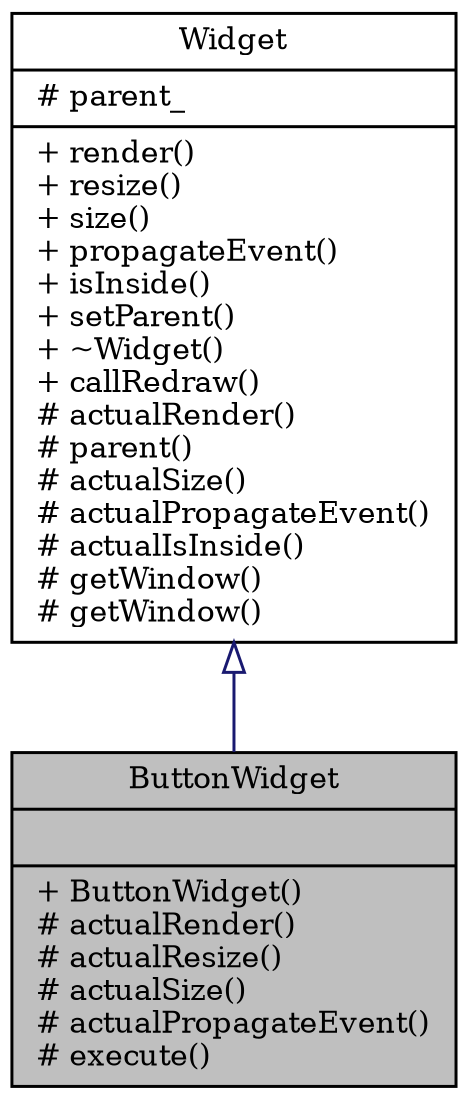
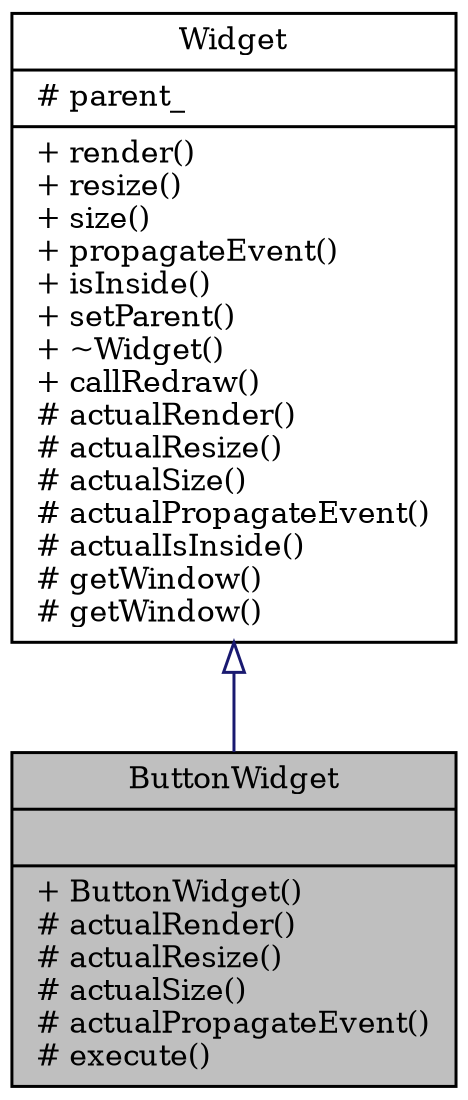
(115, 449) -> (159, 449)
